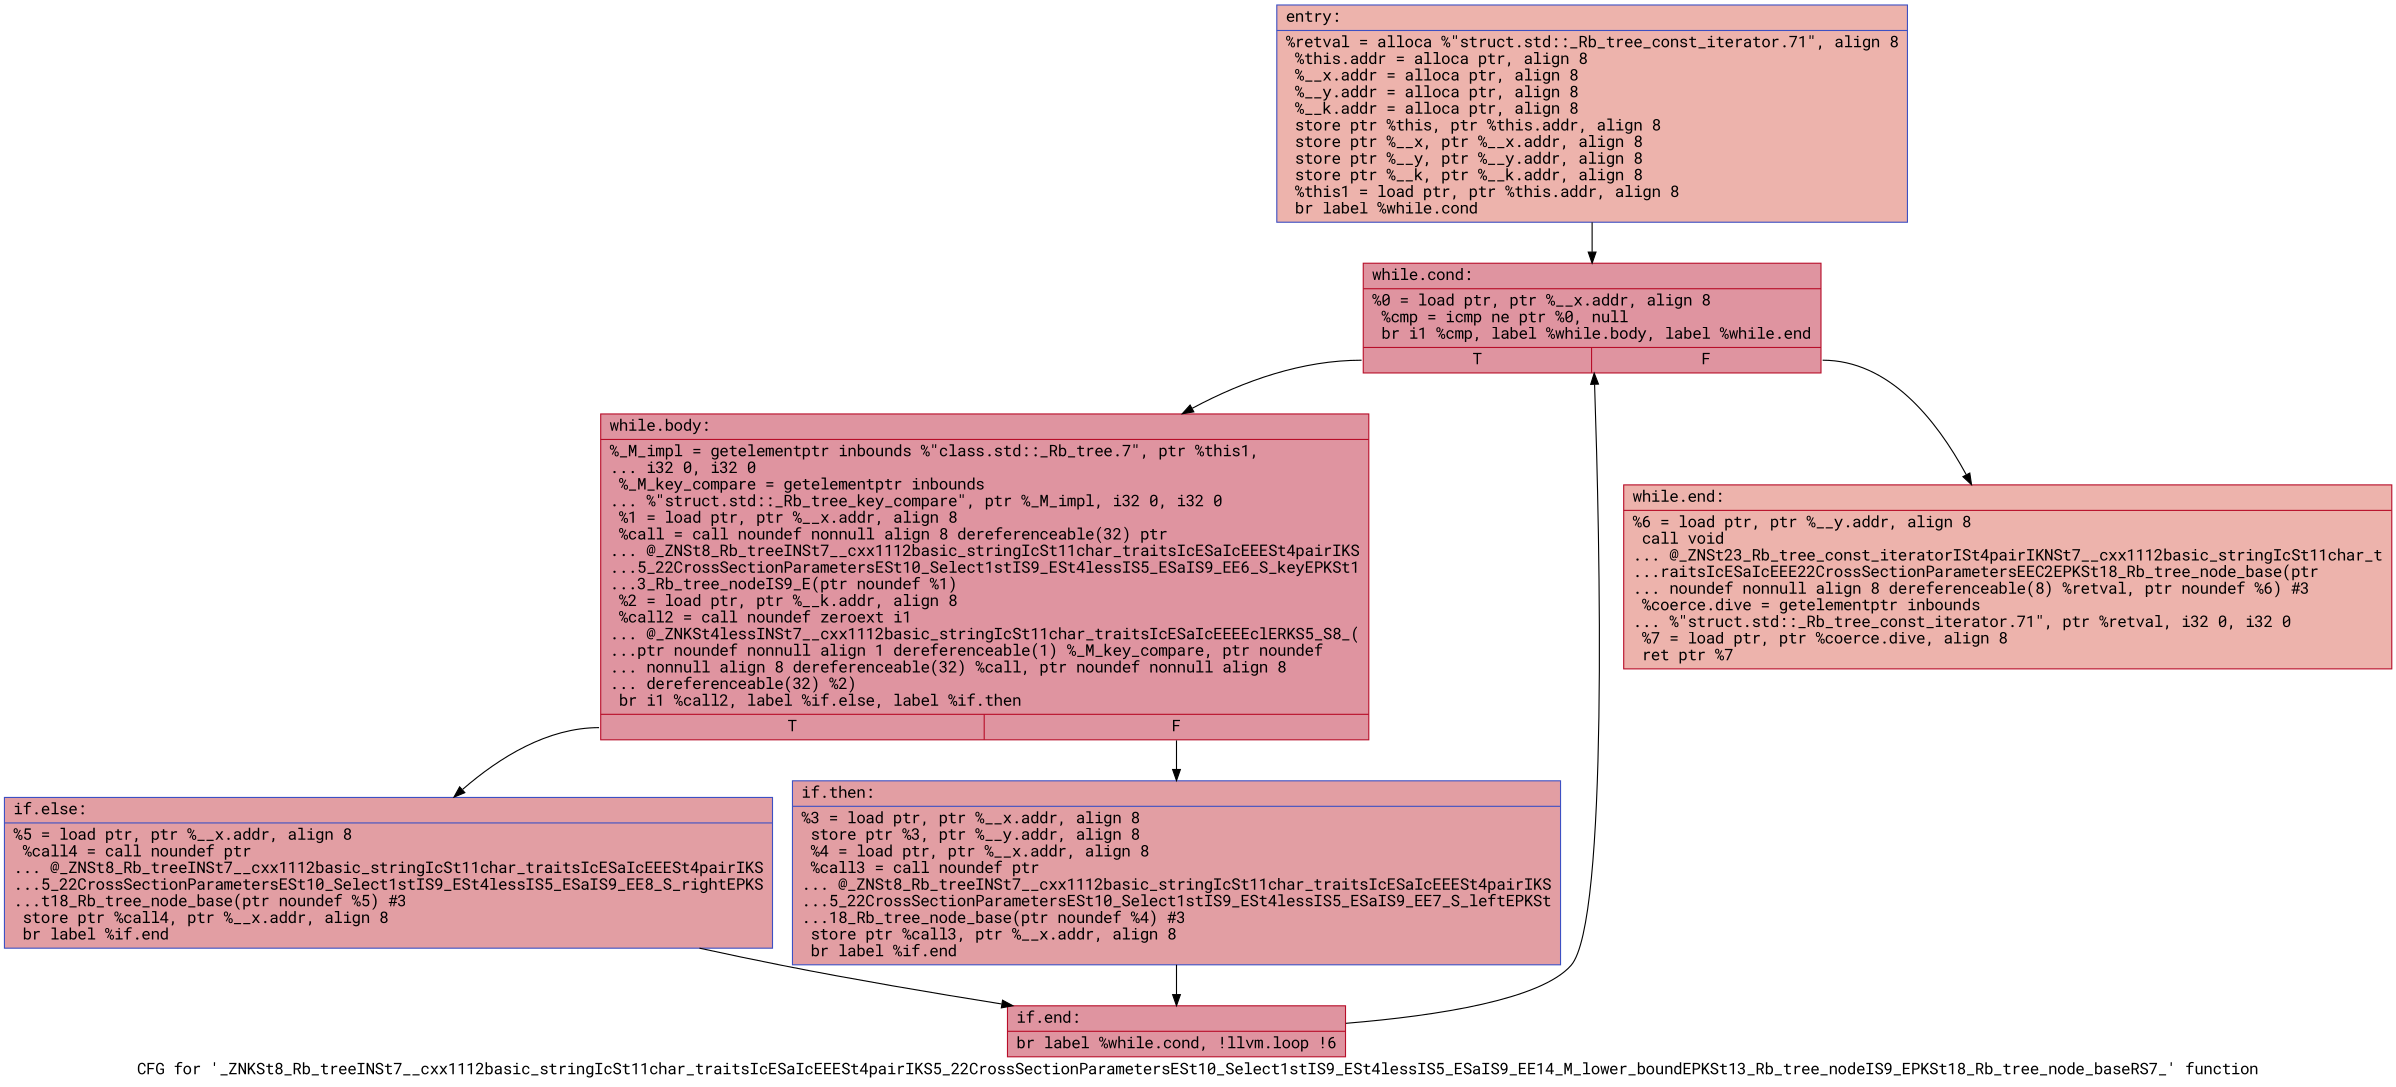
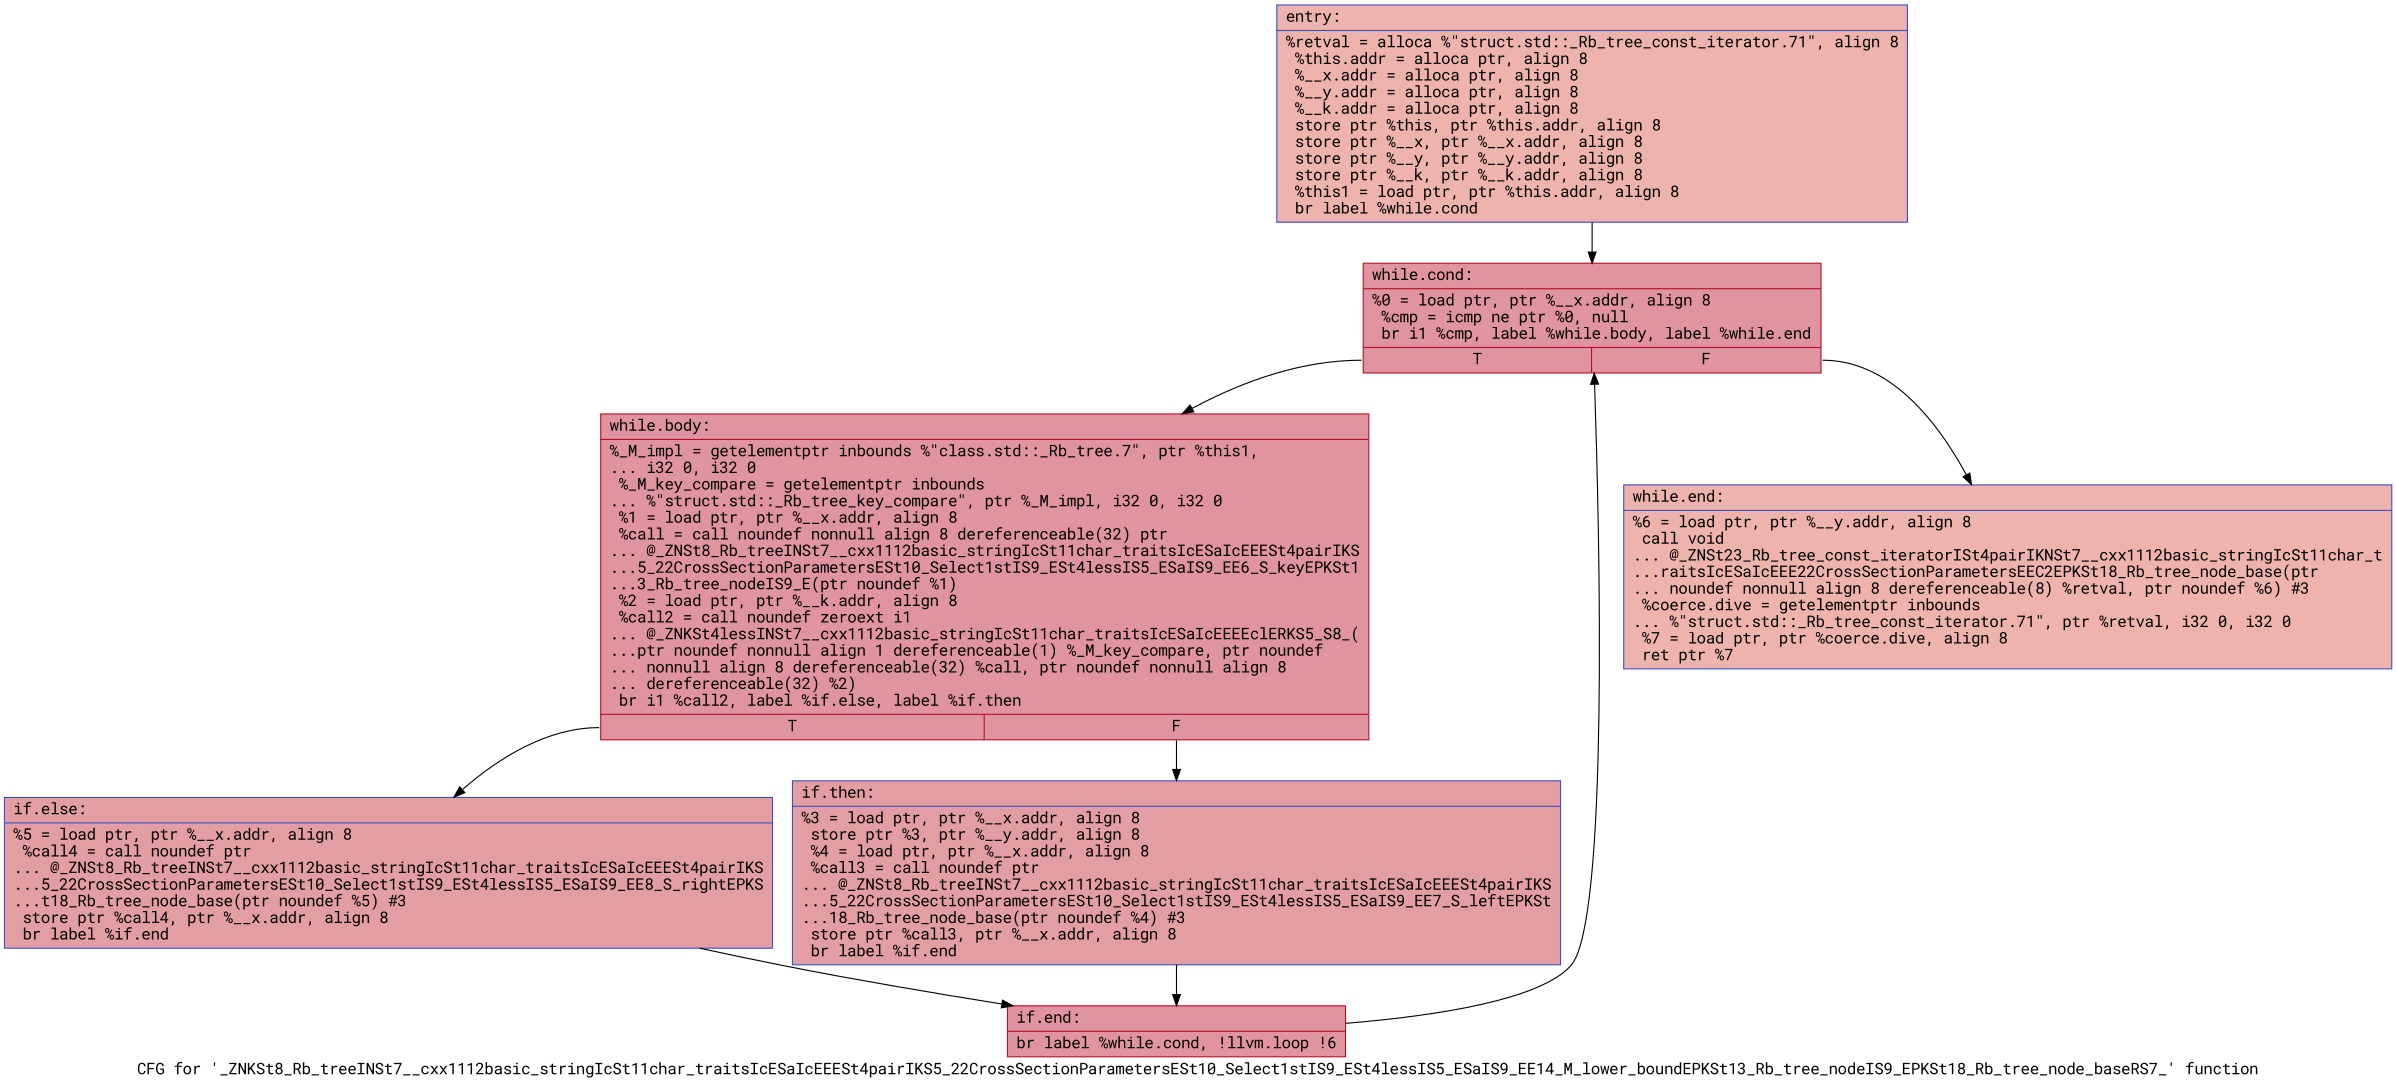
(2008, 577) -> (2008, 577)
